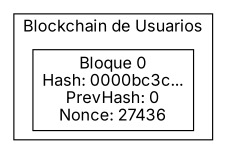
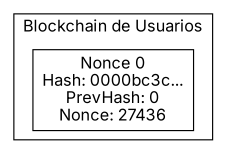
(113, 90) -> (113, 90)
